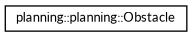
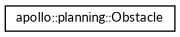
(96, 19) -> (90, 19)
